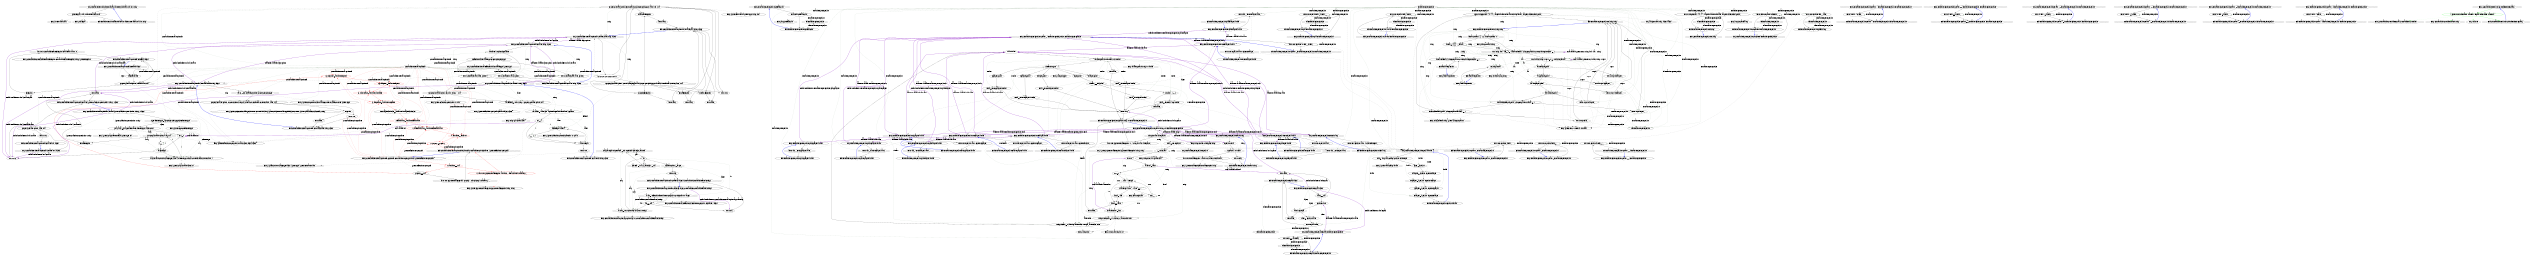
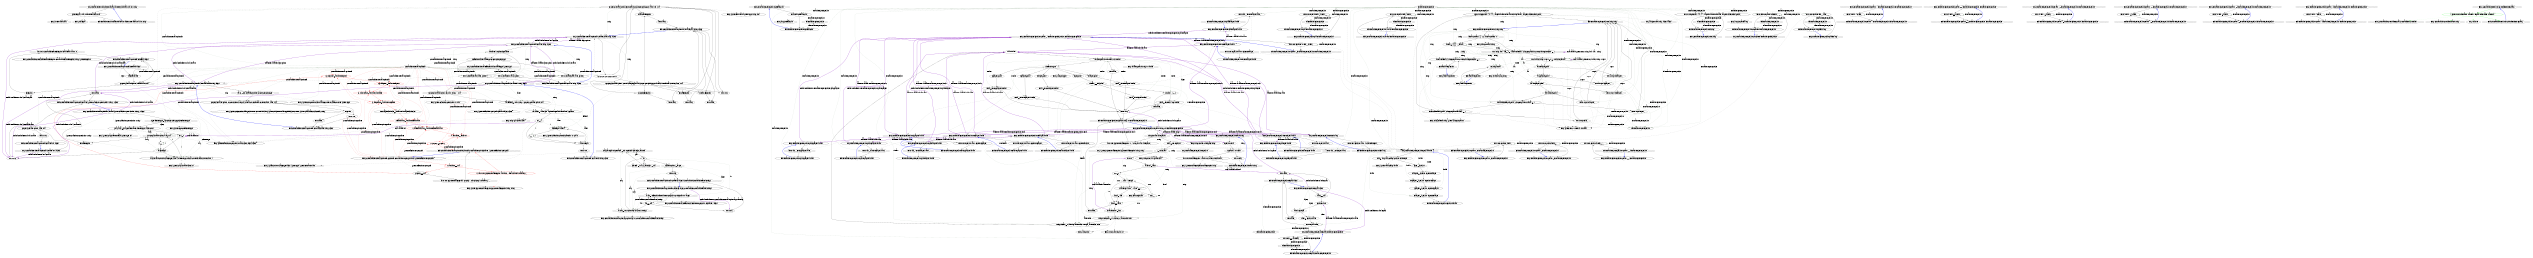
none -> (1823, 37)
